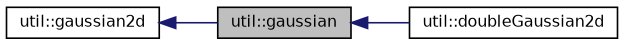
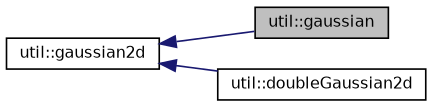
(389, 23) -> (197, 68)
